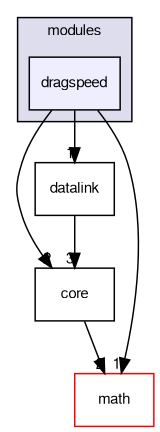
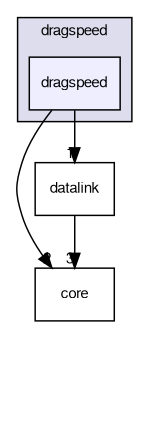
(75, 32) -> (75, 32)
(114, 400) -> none
